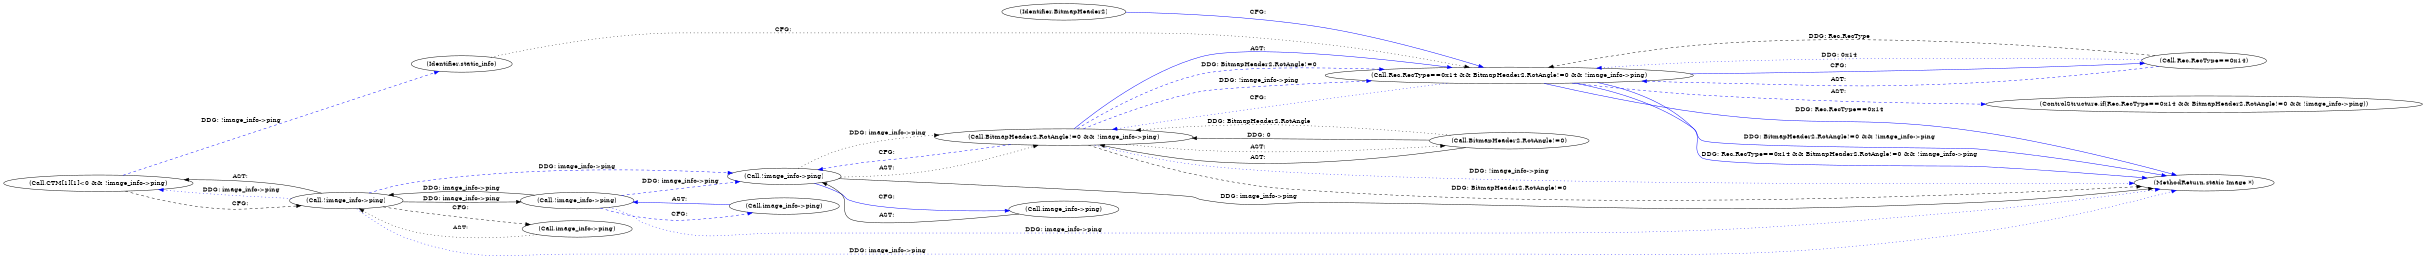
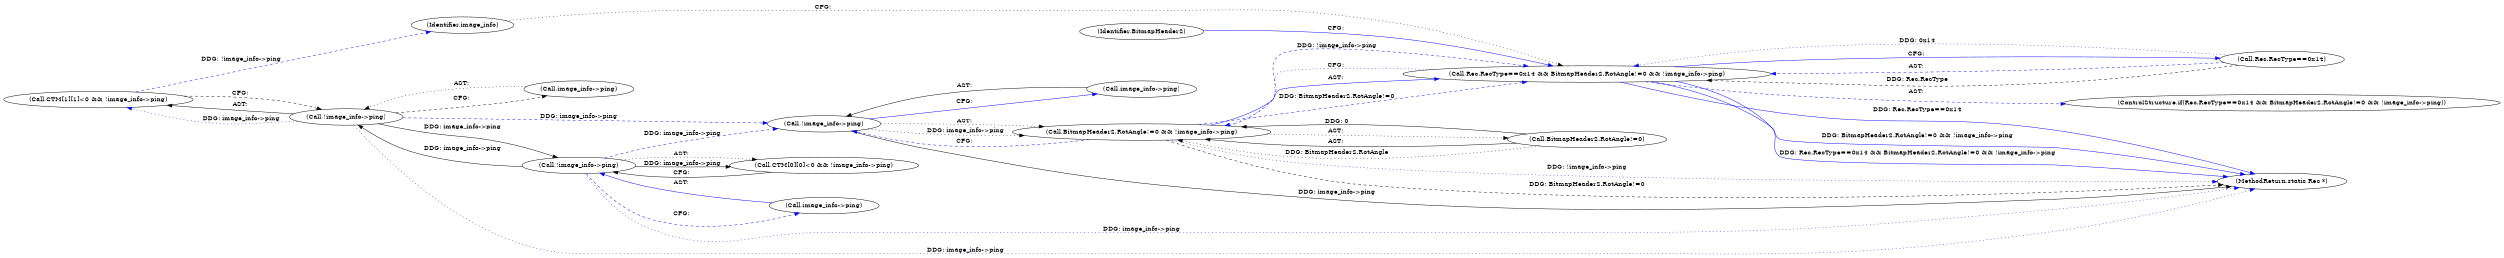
(462, 64) -> (463, 25)
none -> (824, 165)
(2204, 183) -> (2282, 181)
